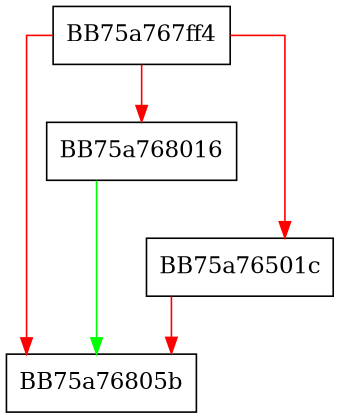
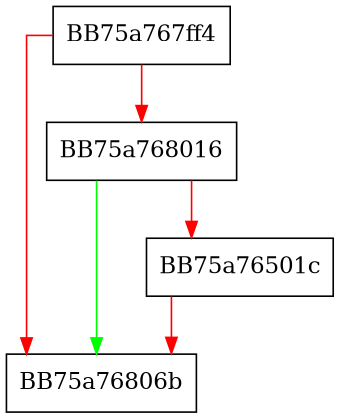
(285, 101) -> (192, 201)
(101, 383) -> (101, 383)
